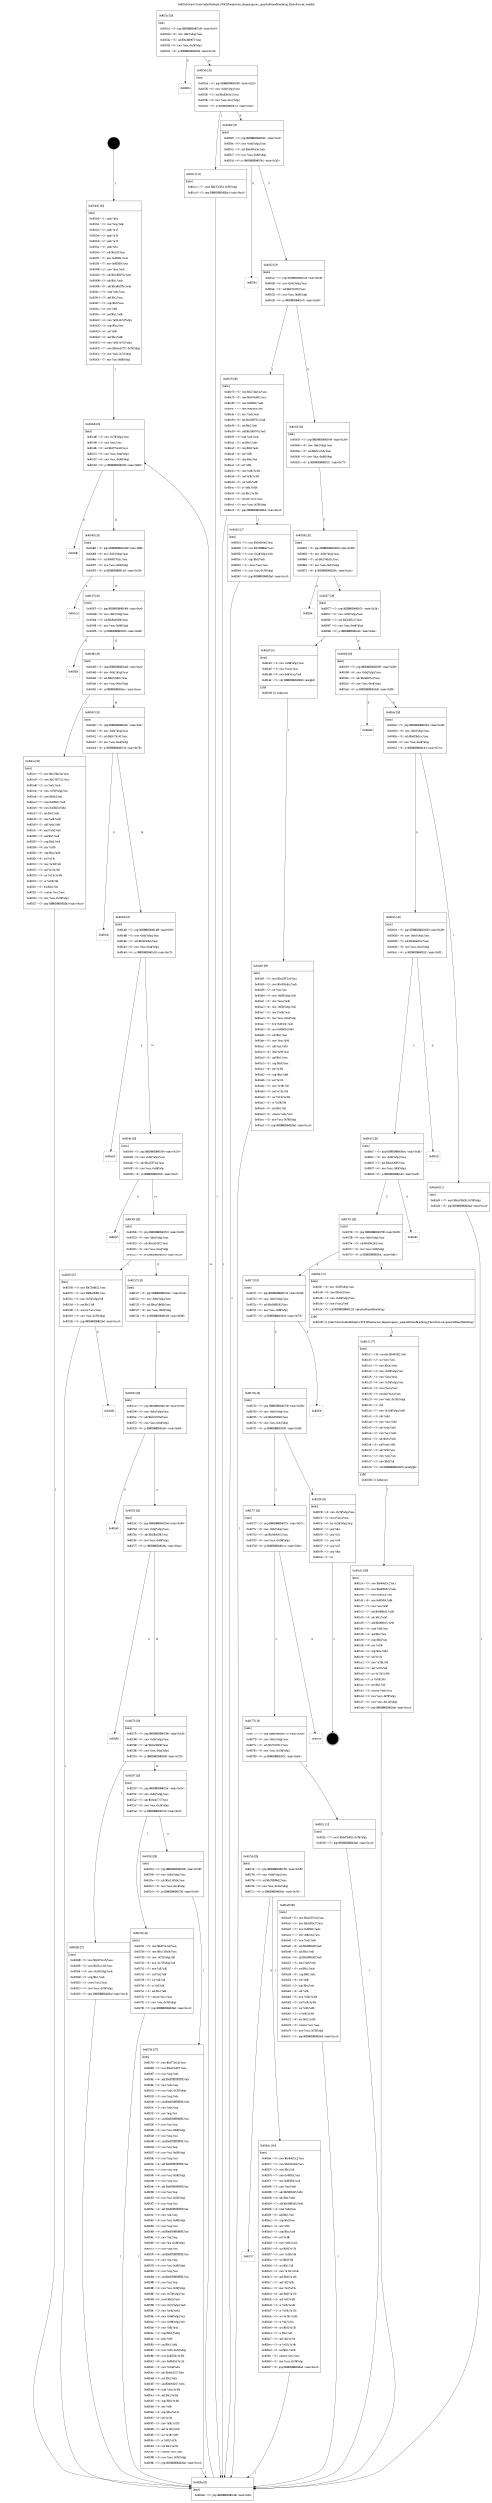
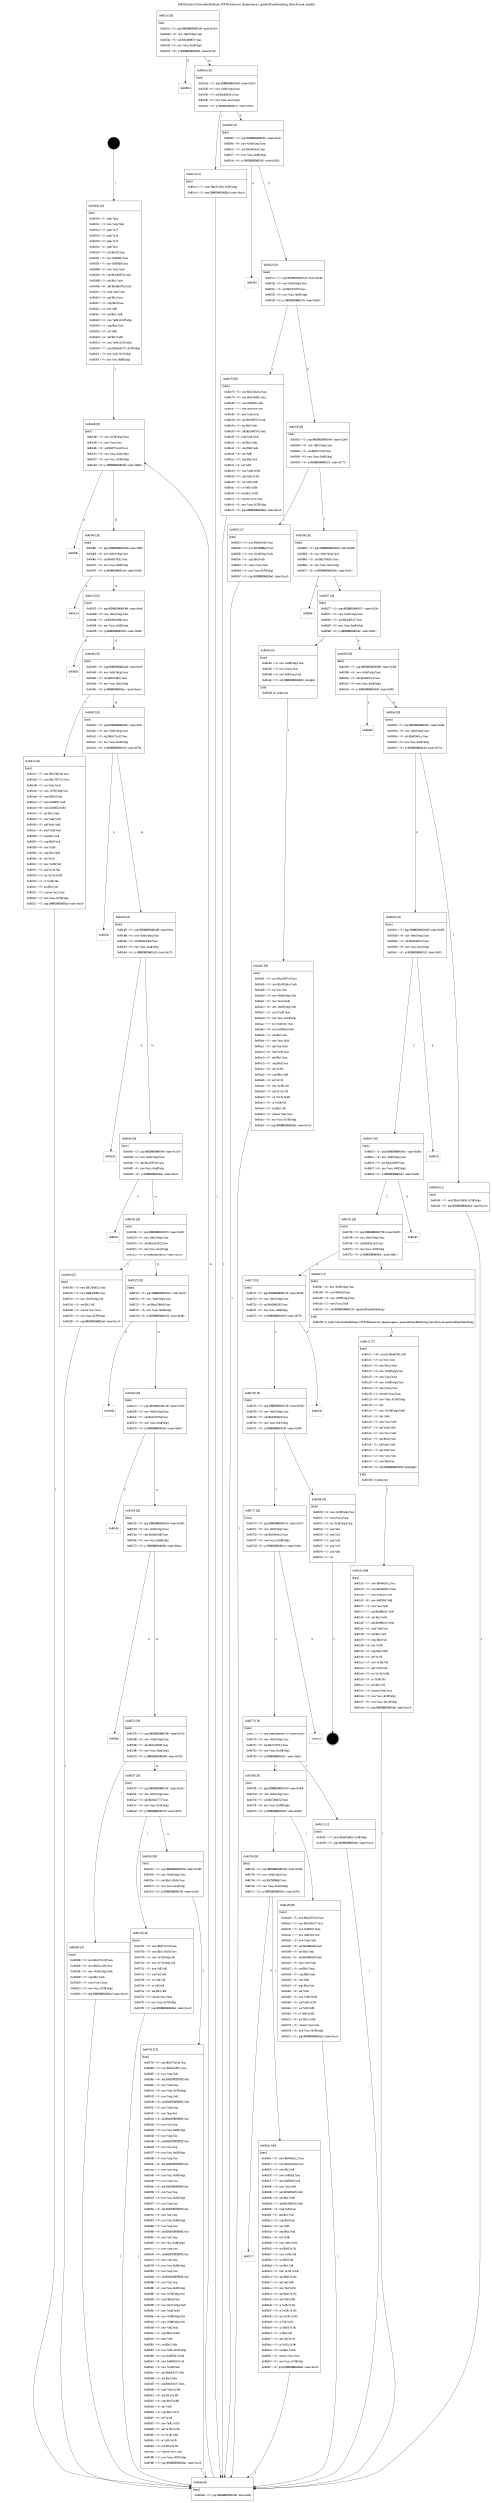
(257, 519) -> (296, 496)
(102, 1365) -> (114, 1360)
none -> (275, 1794)
